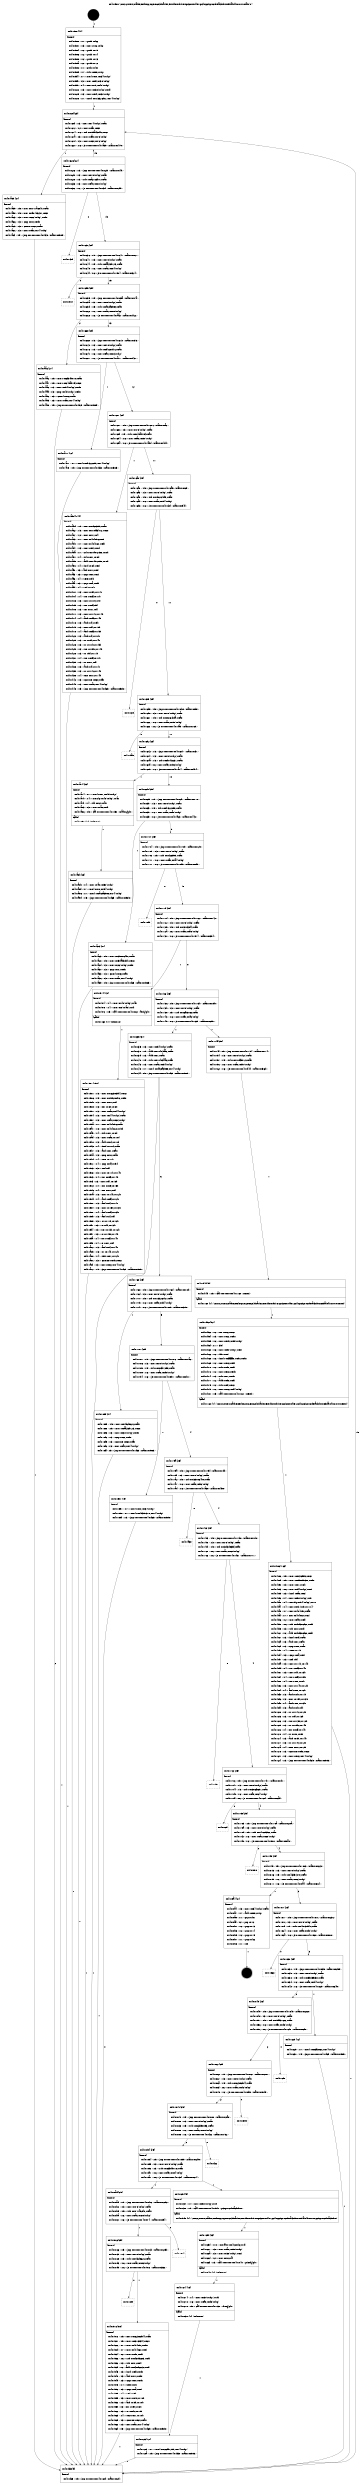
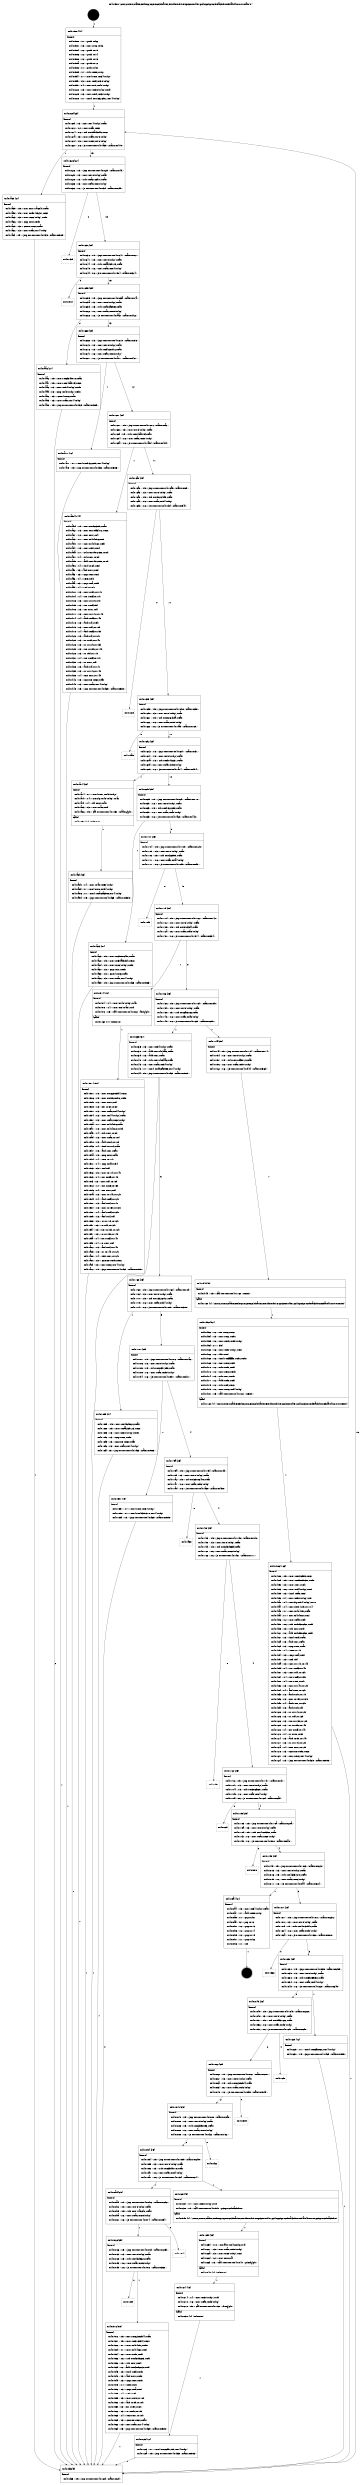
(94, 154) -> (90, 153)
